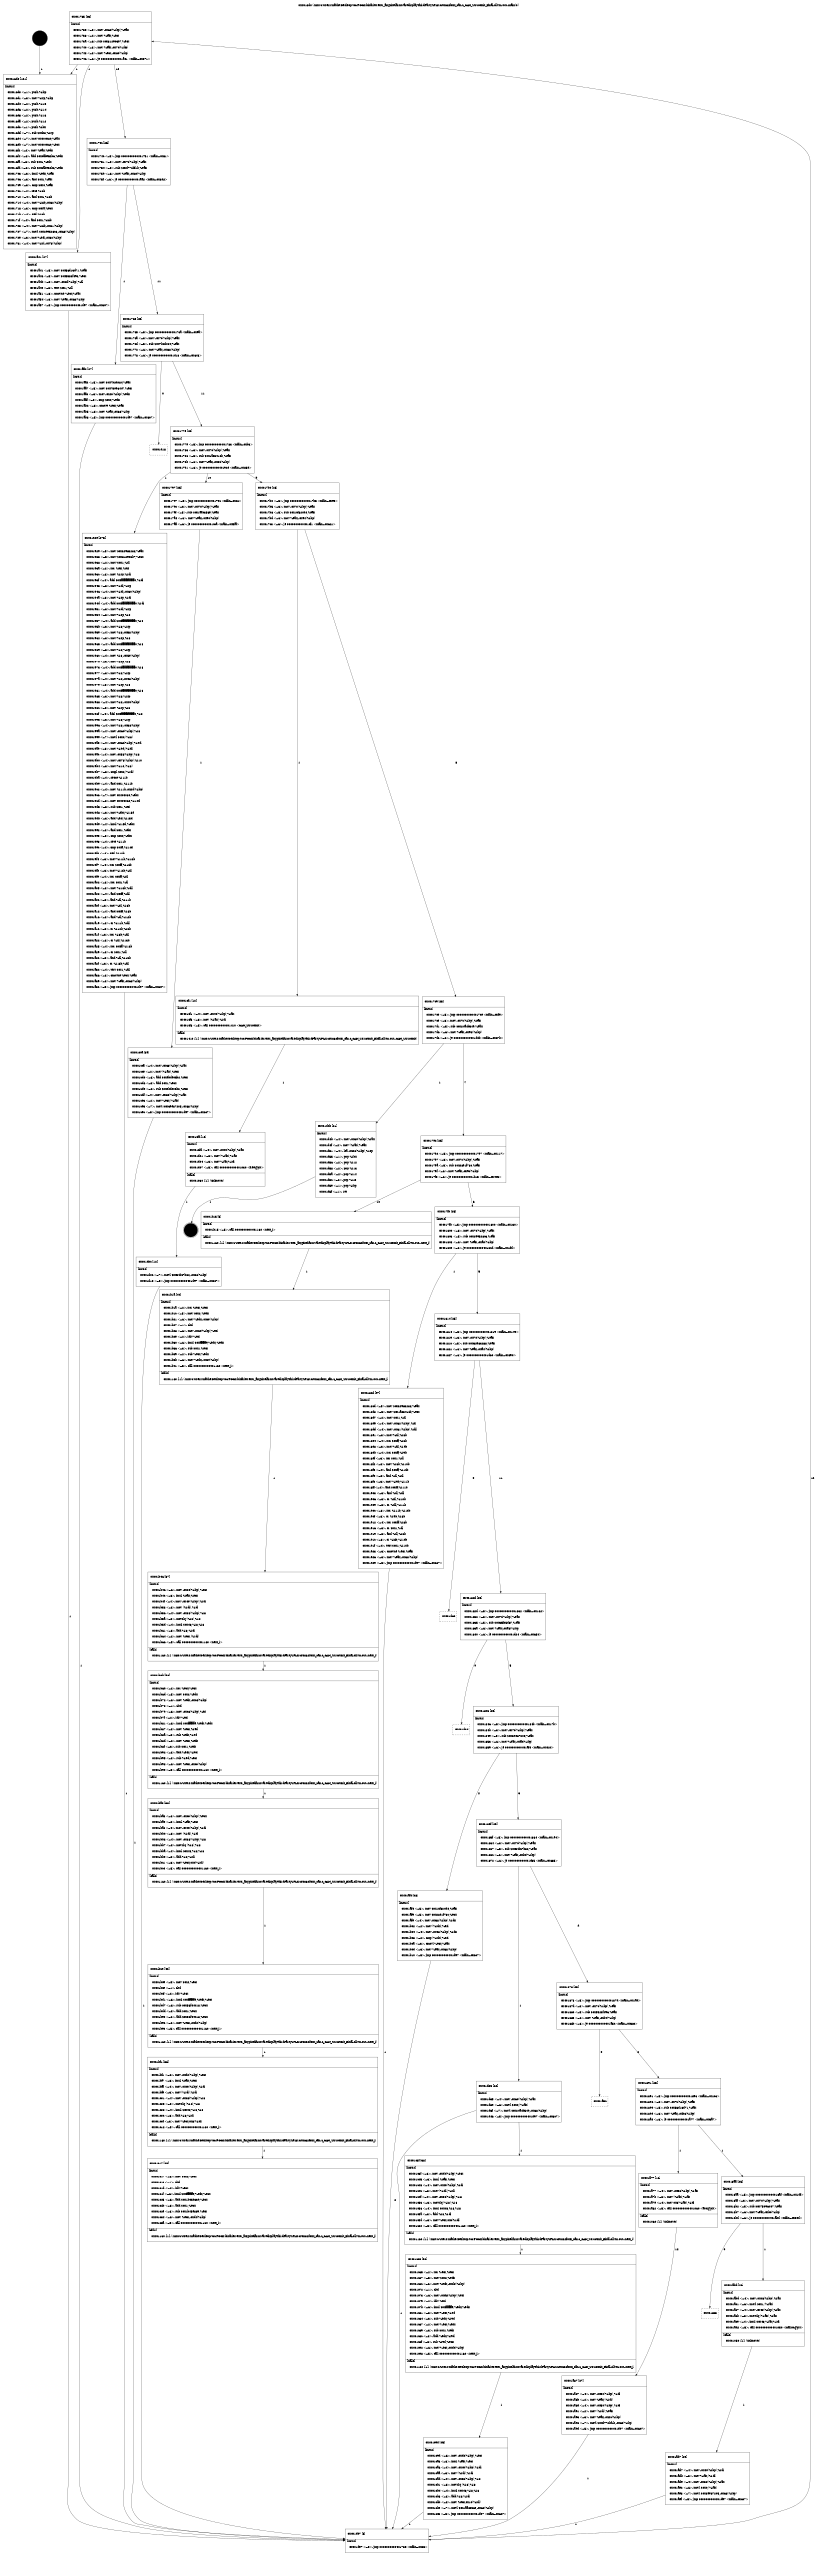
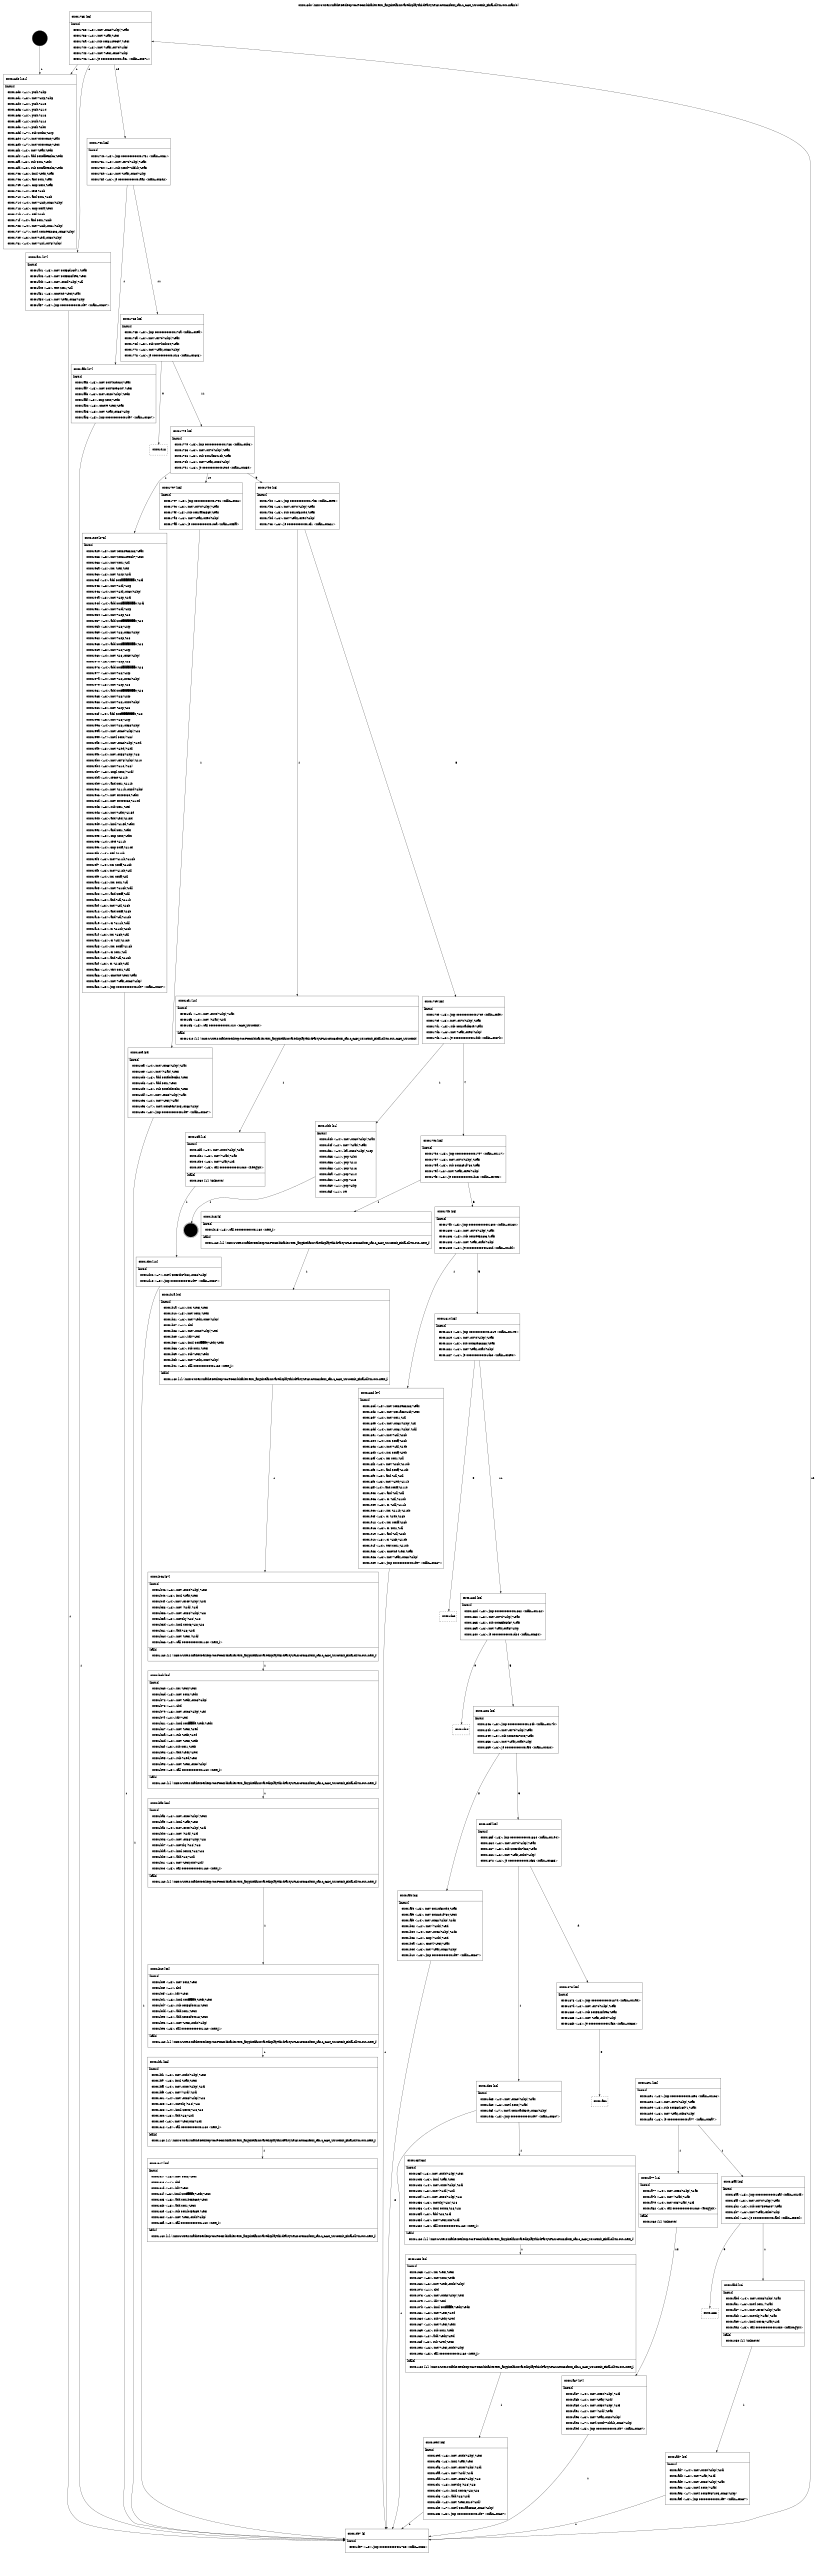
(378, 1202) -> (378, 1202)
(638, 2053) -> none
